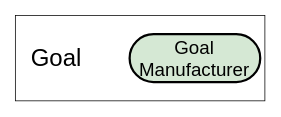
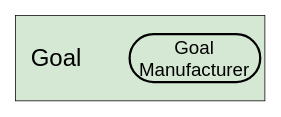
(40, 58) -> (40, 58)
